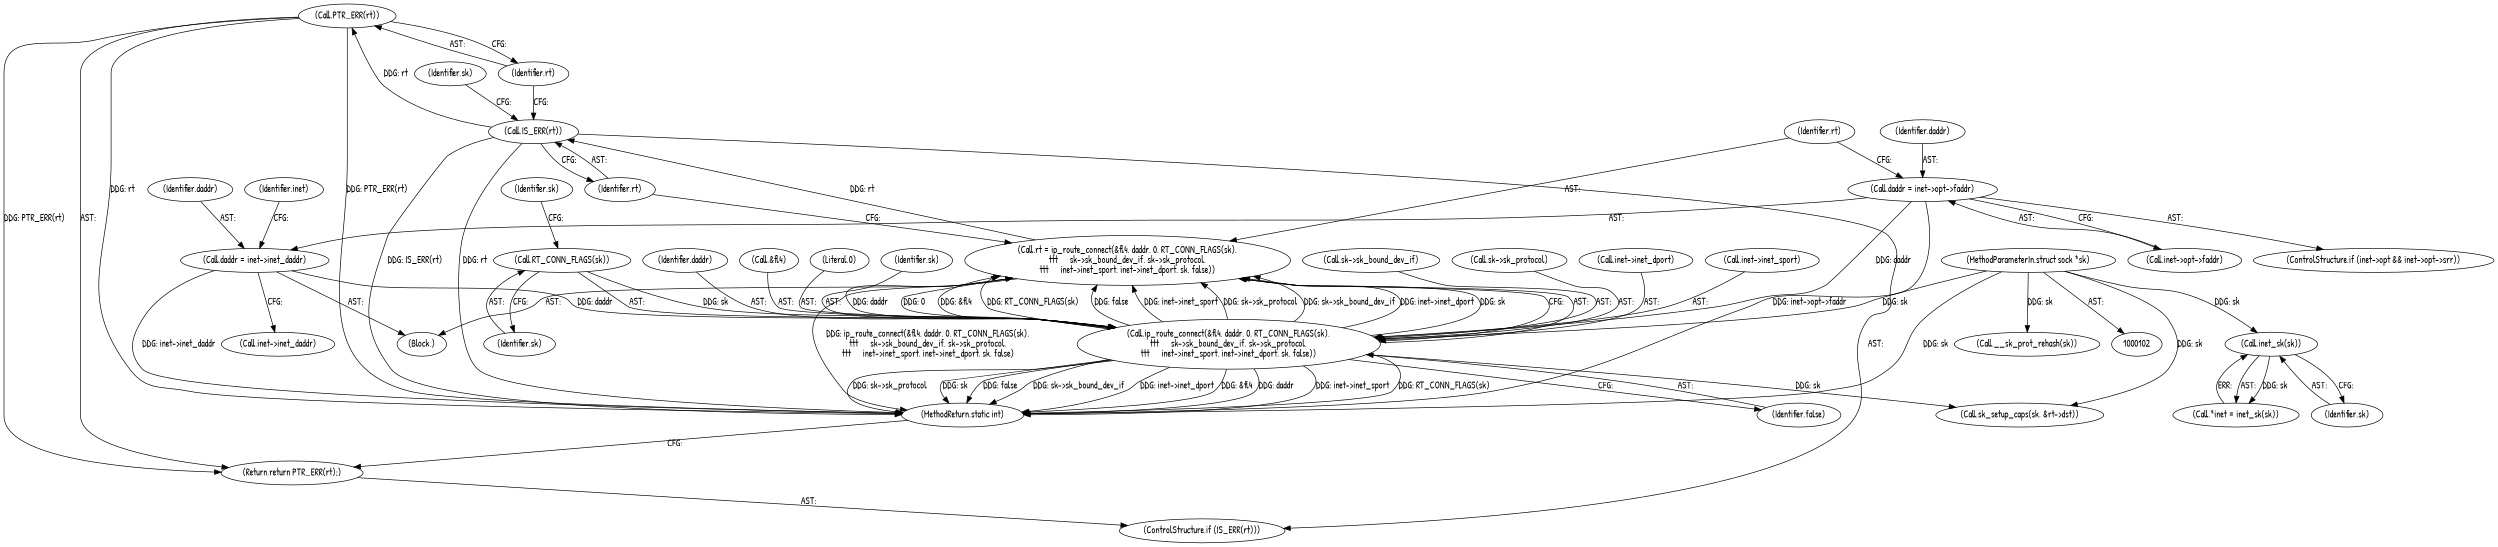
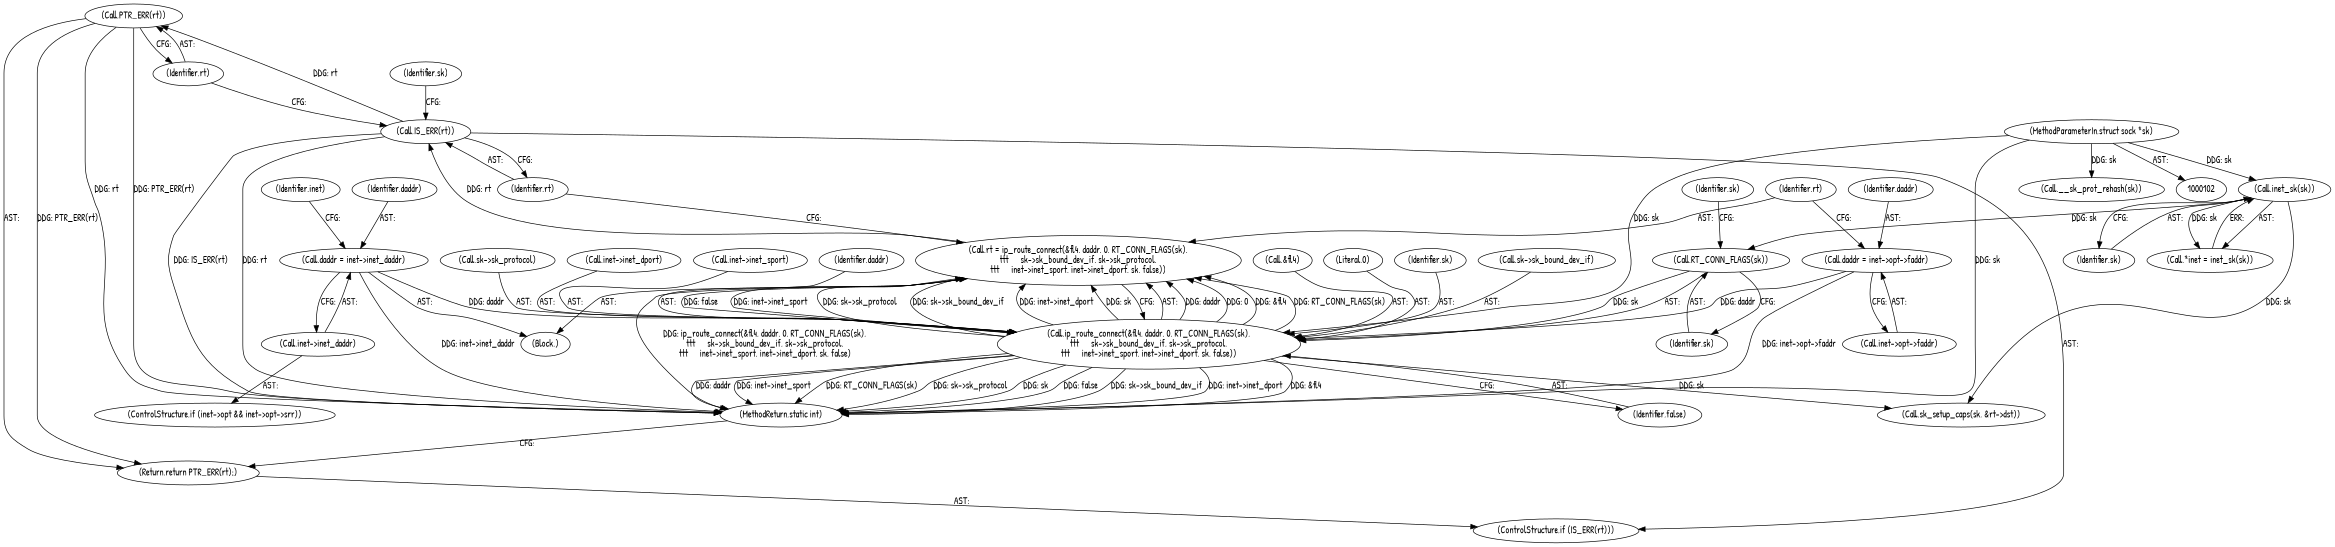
none -> (2002, 218)
(2149, 220) -> (268, 379)
(1082, 221) -> (338, 306)
(2176, 336) -> (2156, 310)
